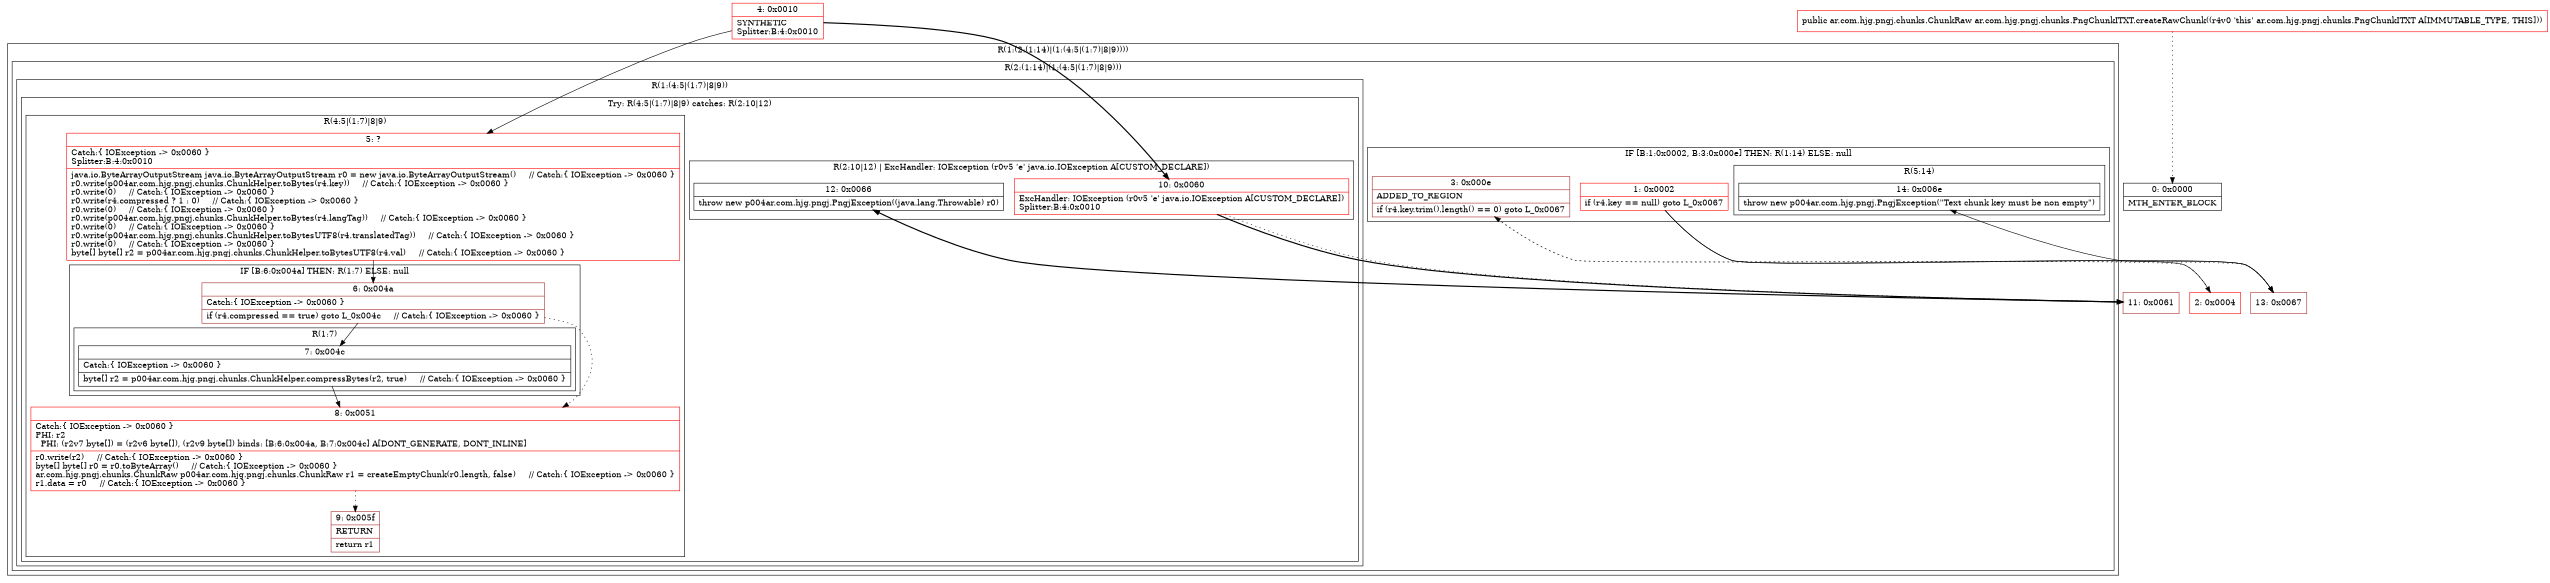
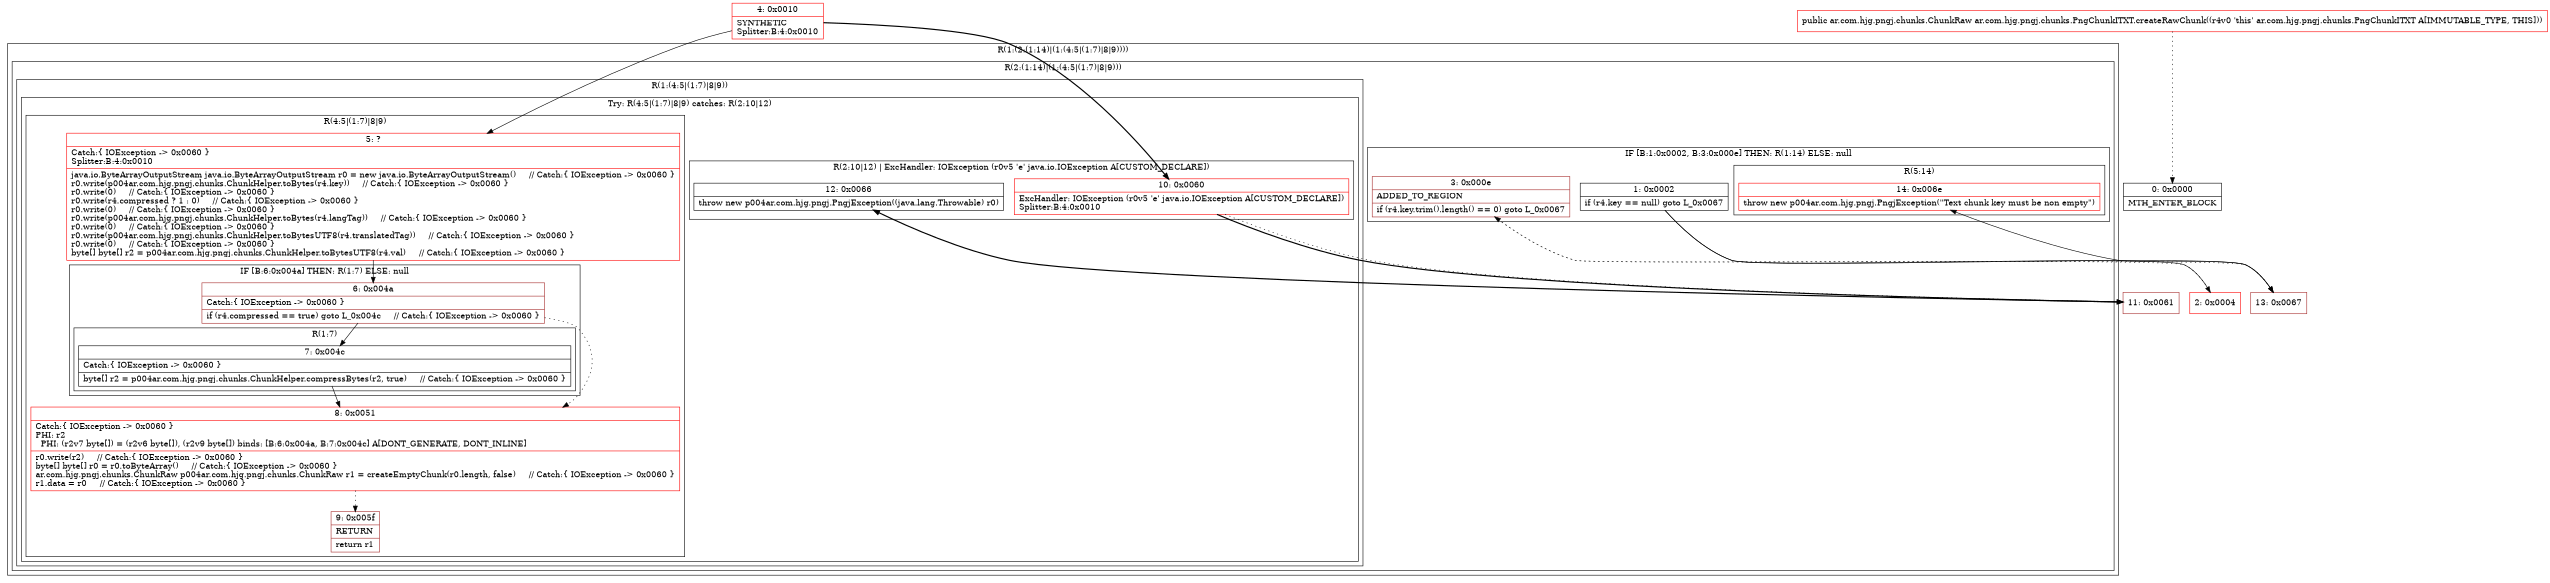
(1654, 197) -> (1654, 197)
(1919, 197) -> (1919, 197)
